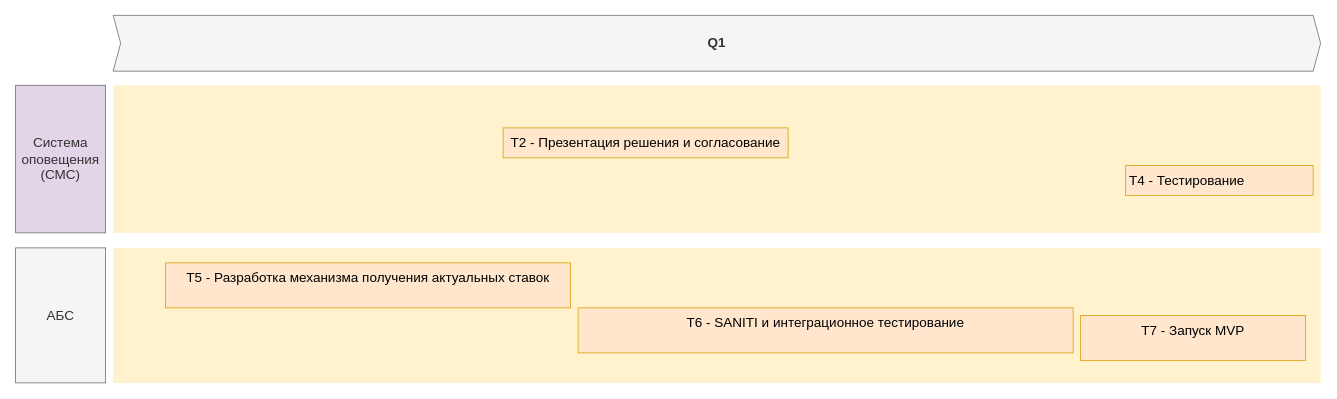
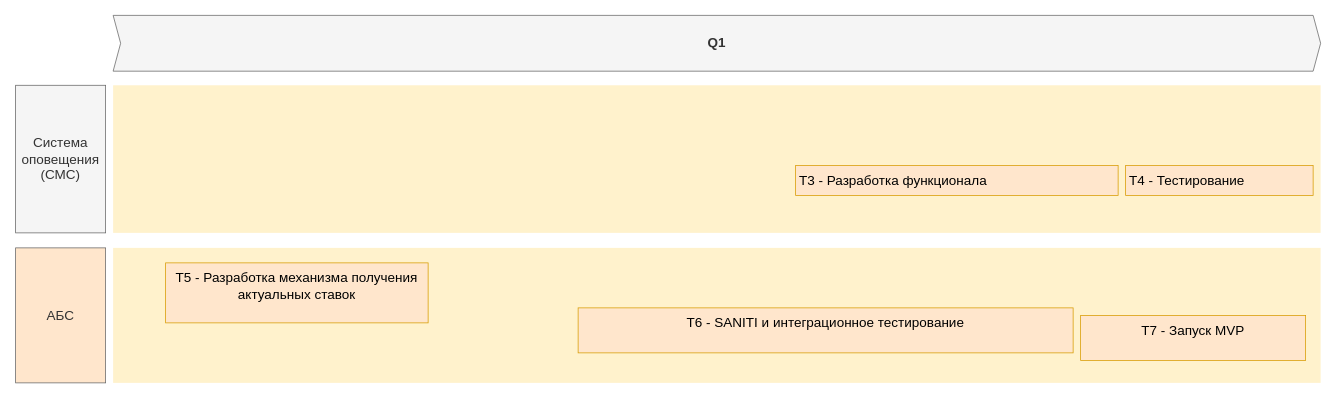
(645, 143) -> none
(60, 159) -> (60, 159)
none -> (957, 180)
(368, 285) -> (297, 293)
(60, 315) -> (60, 315)
